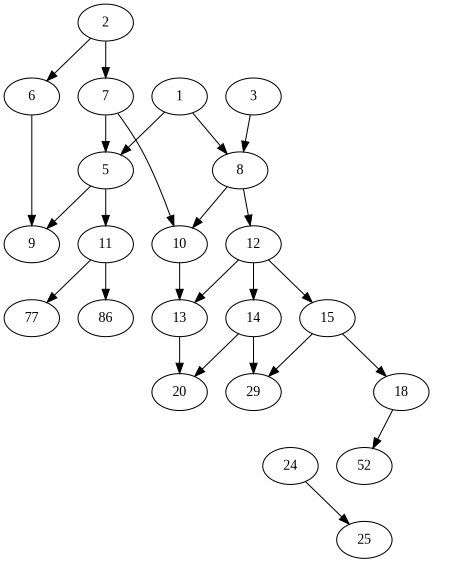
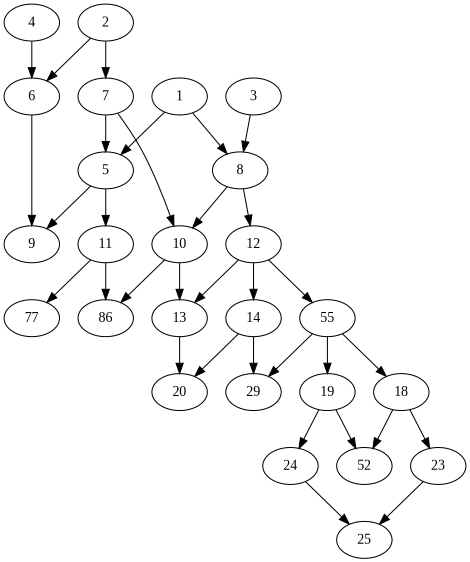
none -> (32, 23)
none -> (146, 278)
(327, 318) -> (327, 318)
none -> (327, 392)
none -> (438, 466)
